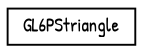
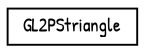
(71, 27) -> (72, 27)
